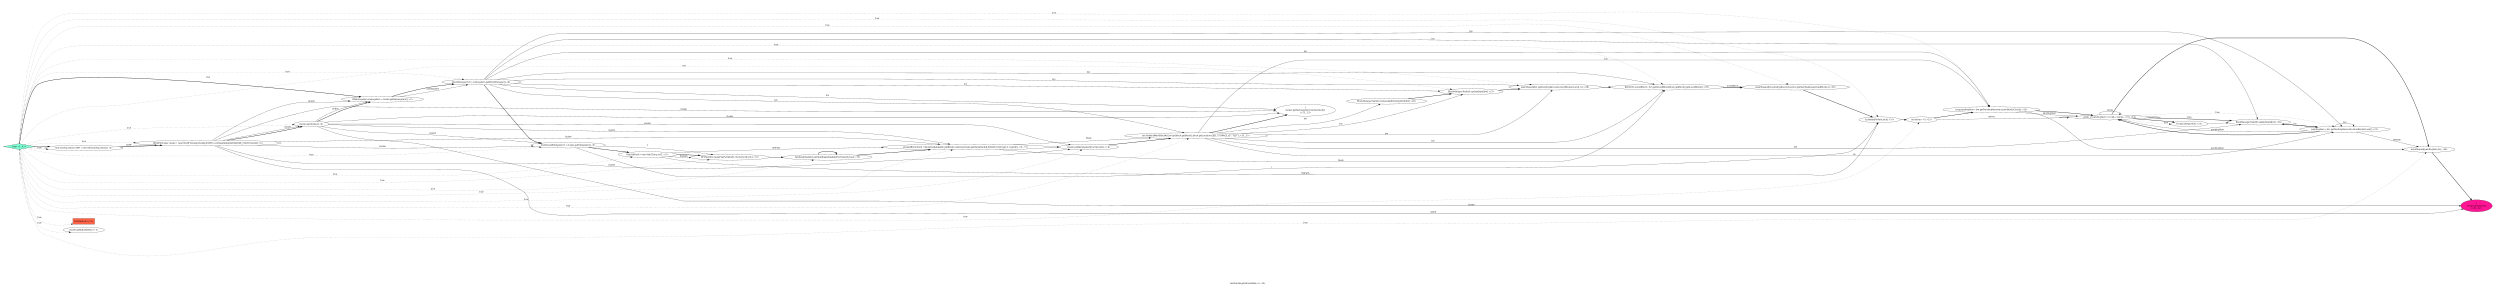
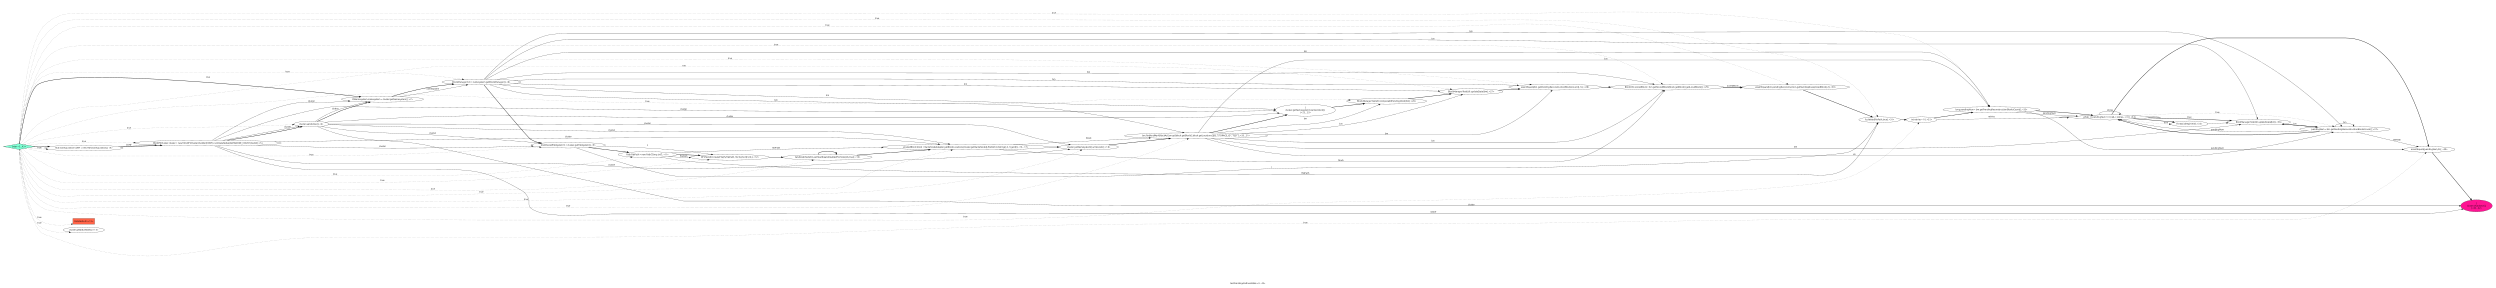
none -> (682, 103)
none -> (1347, 106)
